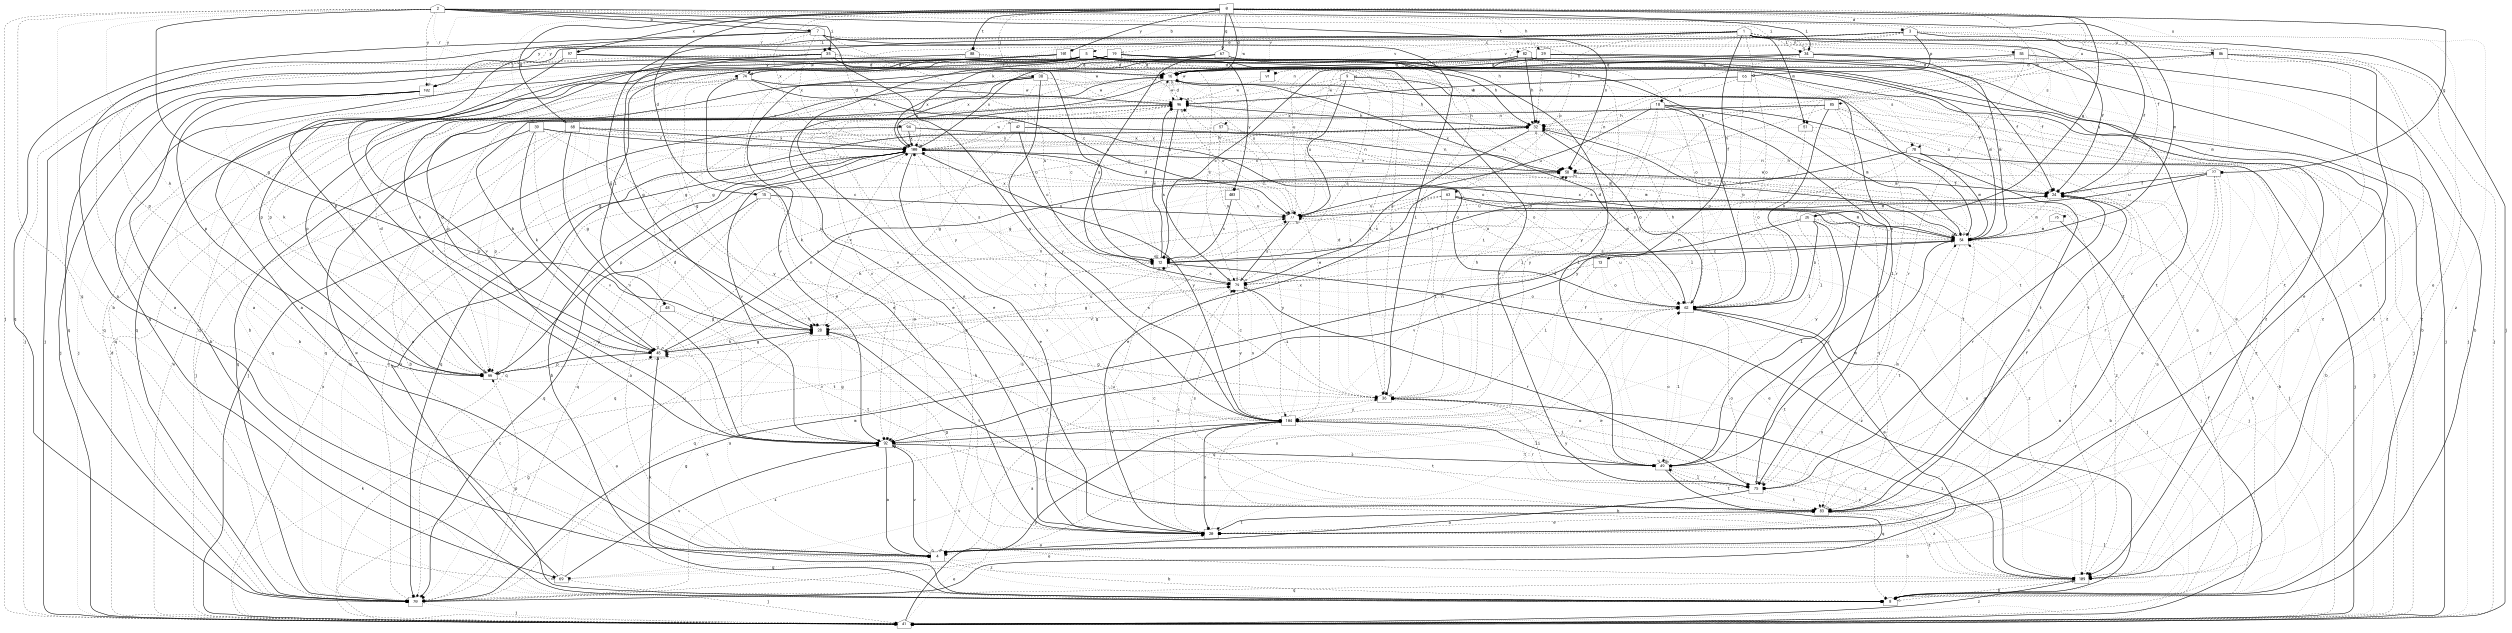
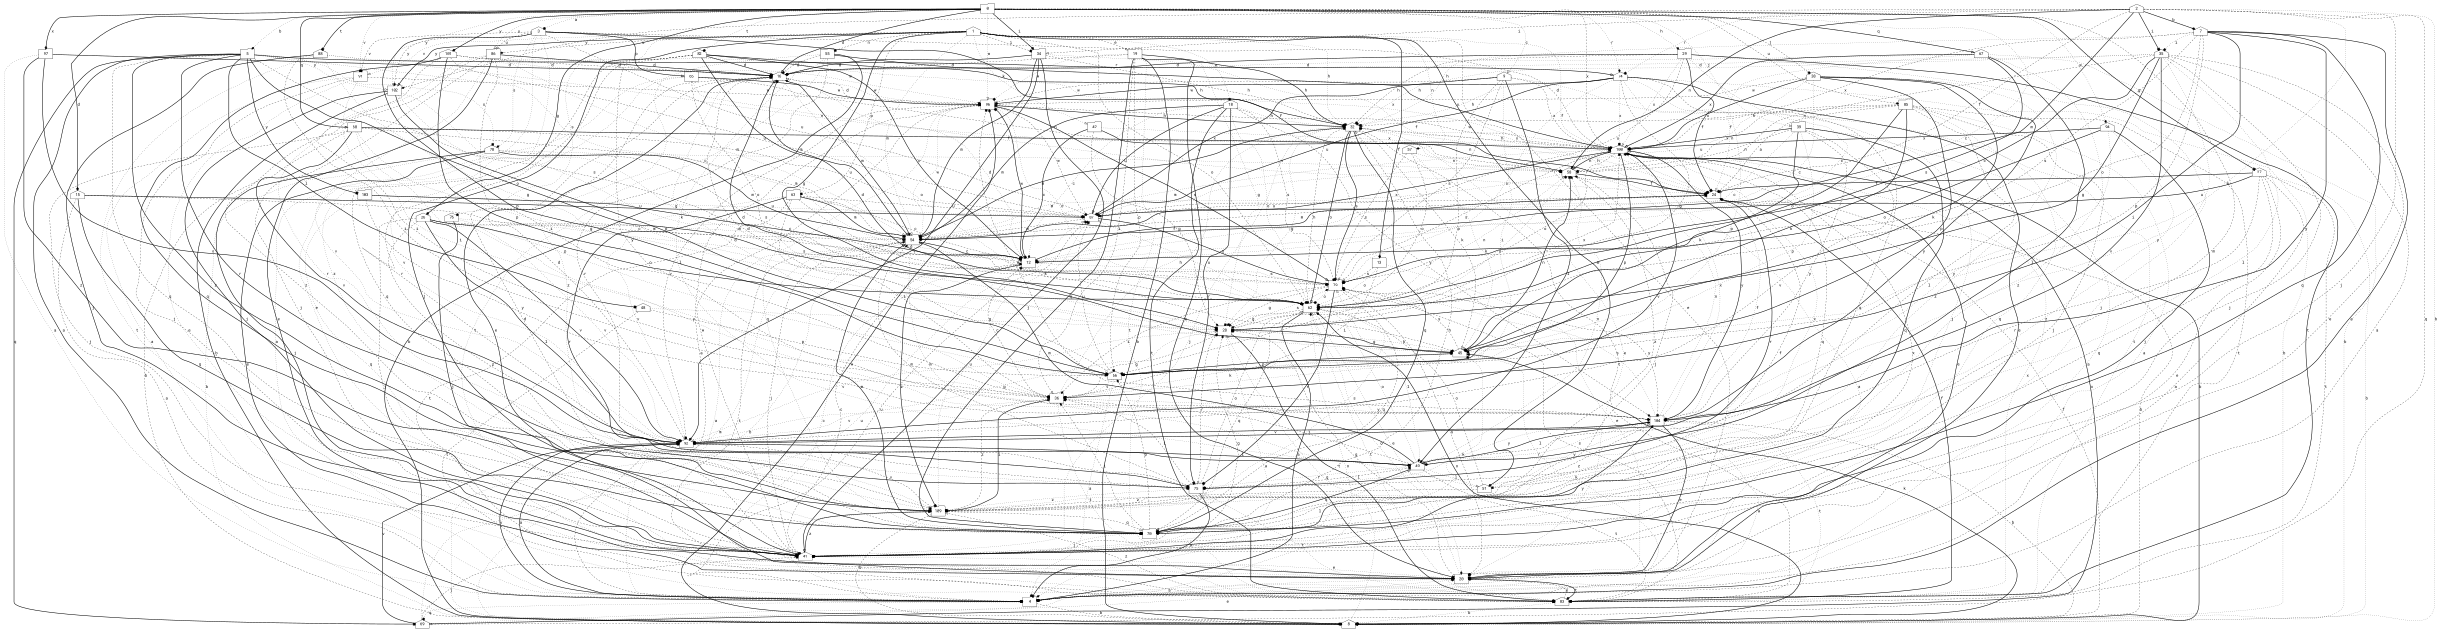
(1964, 45) -> (1384, 37)
(1064, 54) -> (448, 54)
(1806, 54) -> (1039, 54)
(1106, 139) -> none
(305, 193) -> none
(1232, 195) -> (365, 195)
(1292, 218) -> (1091, 218)
(462, 240) -> none
(1806, 297) -> (1450, 477)
(2223, 332) -> (2129, 570)
(1384, 398) -> (1057, 398)
(2313, 592) -> (487, 448)
